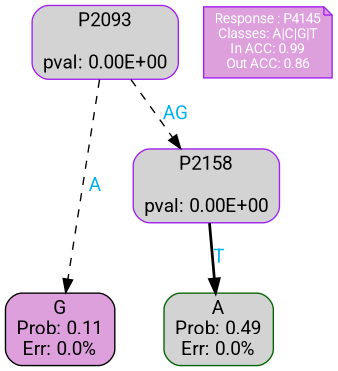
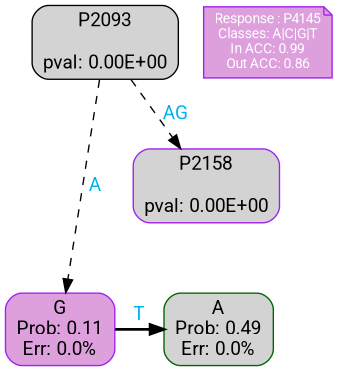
(105, 42) -> (105, 42)
(212, 251) -> (132, 329)
(60, 329) -> (60, 329)
